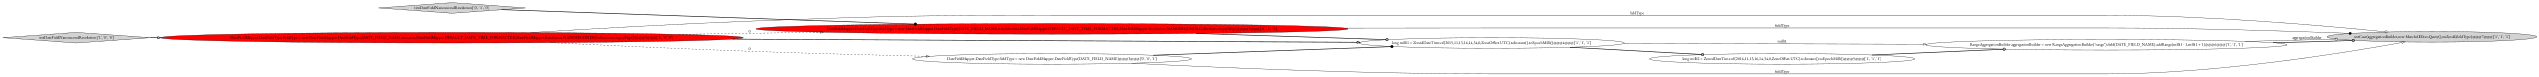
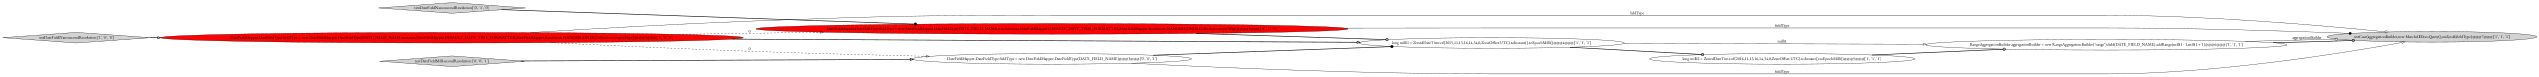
none -> (452, 61)
